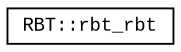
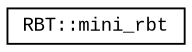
(90, 26) -> (96, 26)
